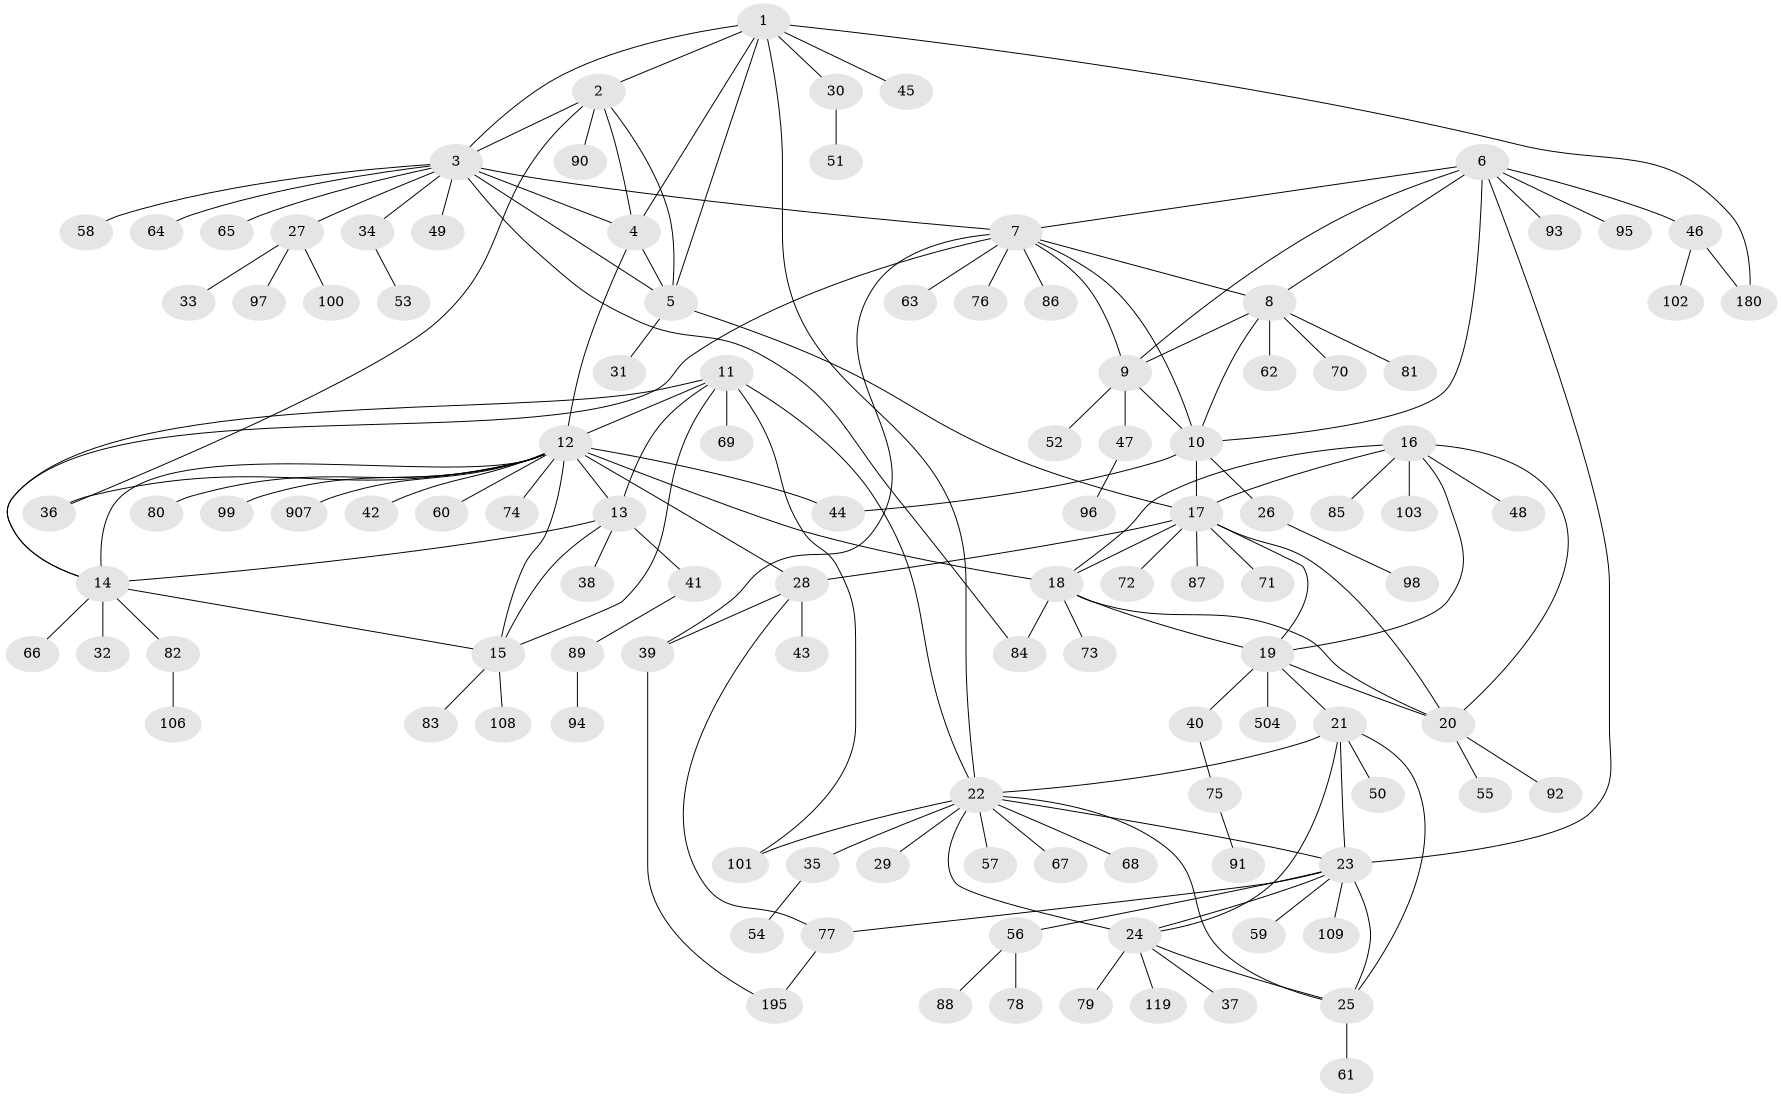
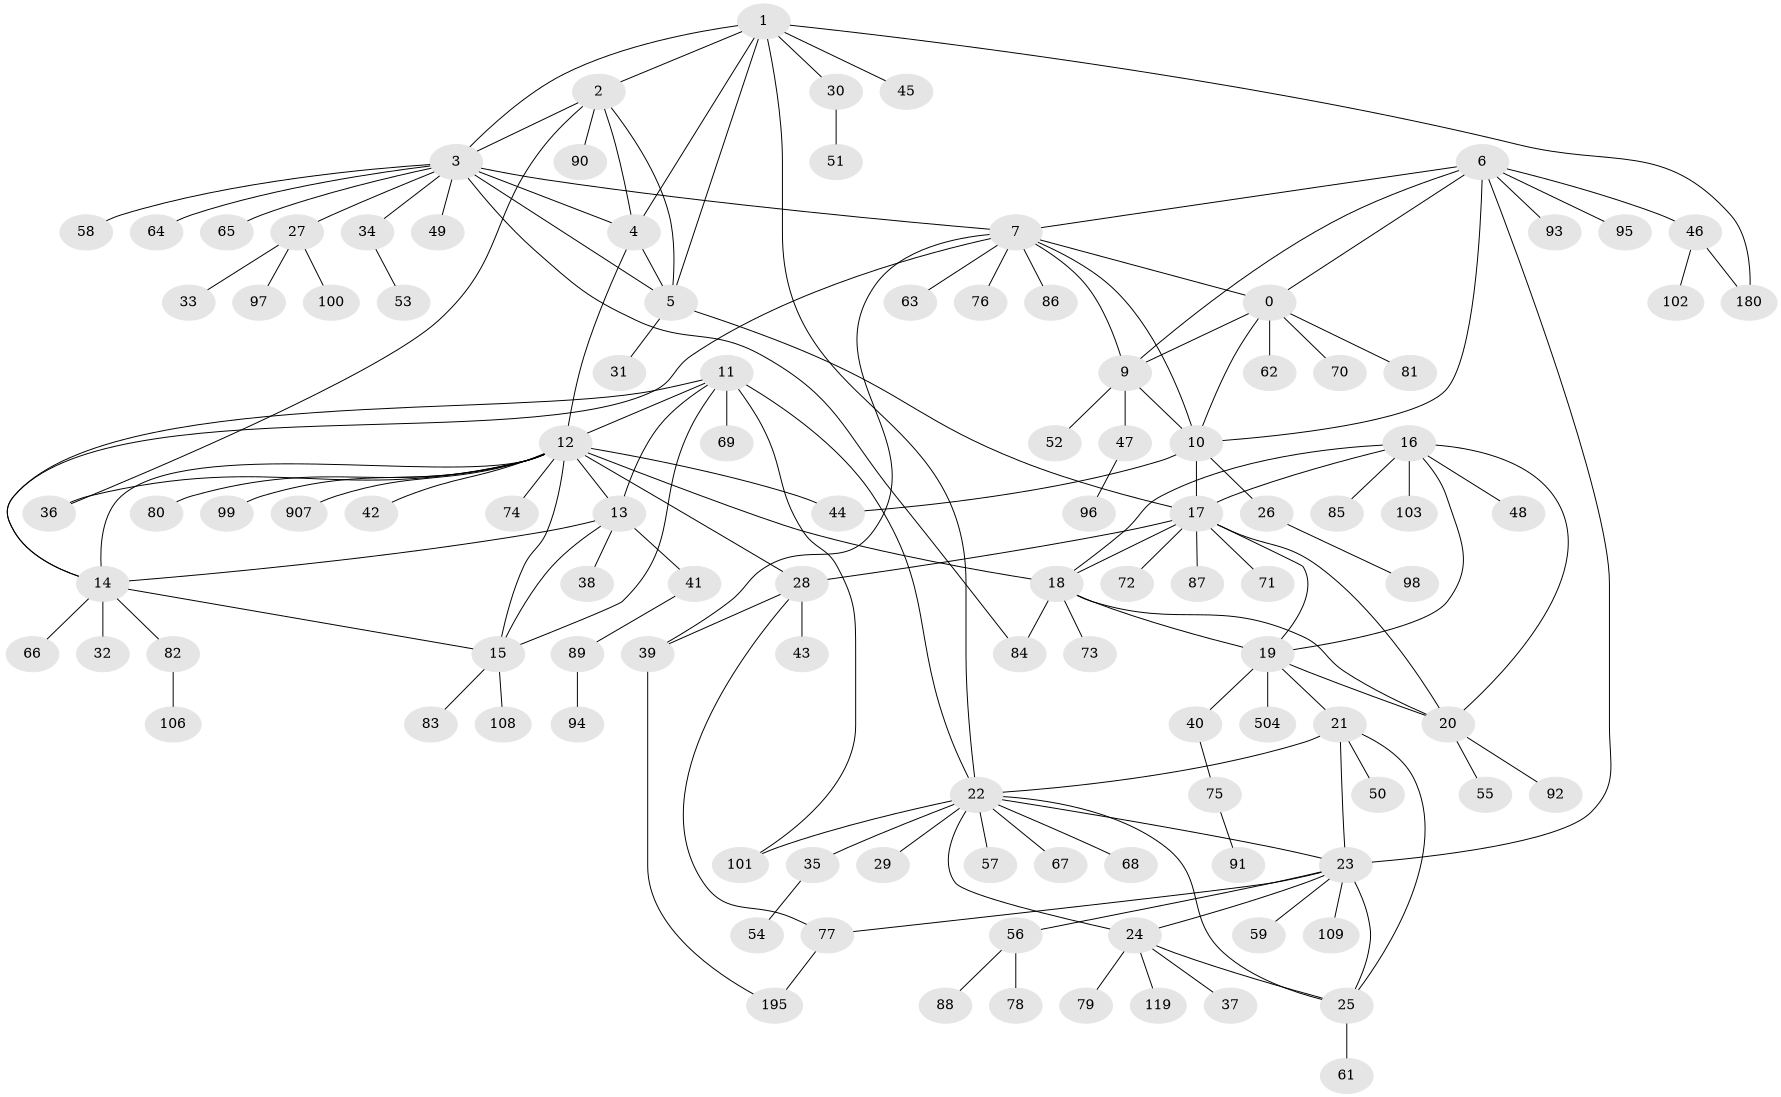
(1270, 303) -> (1270, 303)
(442, 514) -> none
(1284, 871) -> none
